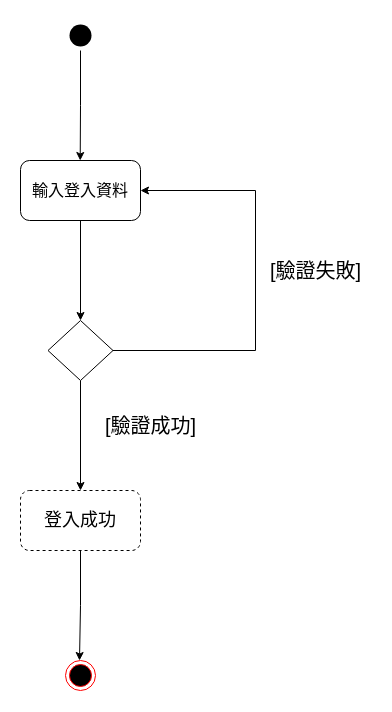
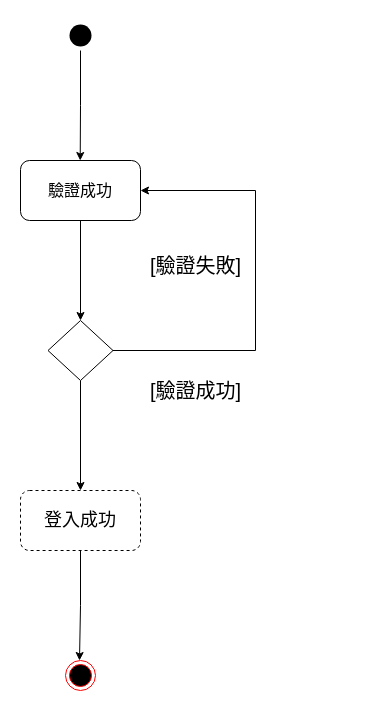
(81, 191) -> (81, 191)
(316, 271) -> (196, 266)
(151, 426) -> (196, 391)
